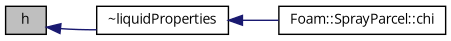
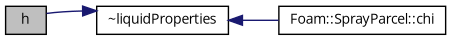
(79, 30) -> (64, 12)
